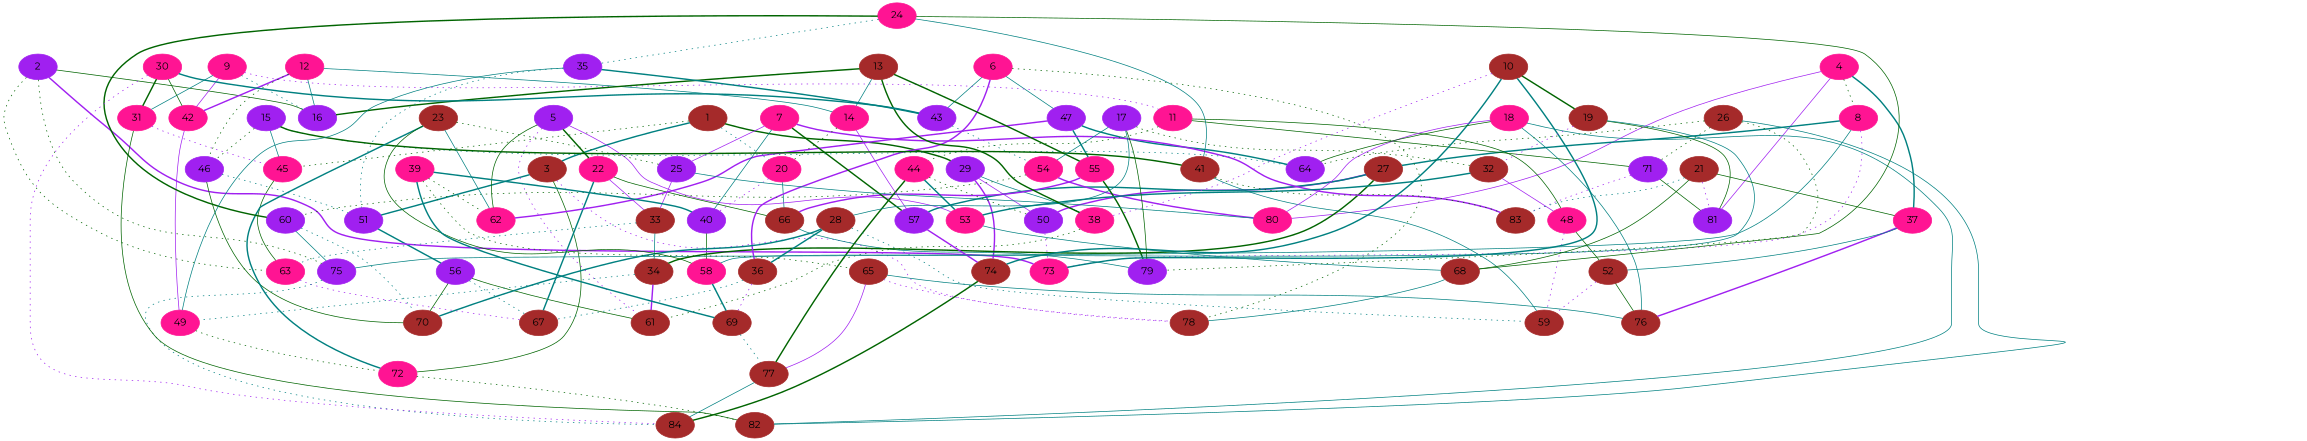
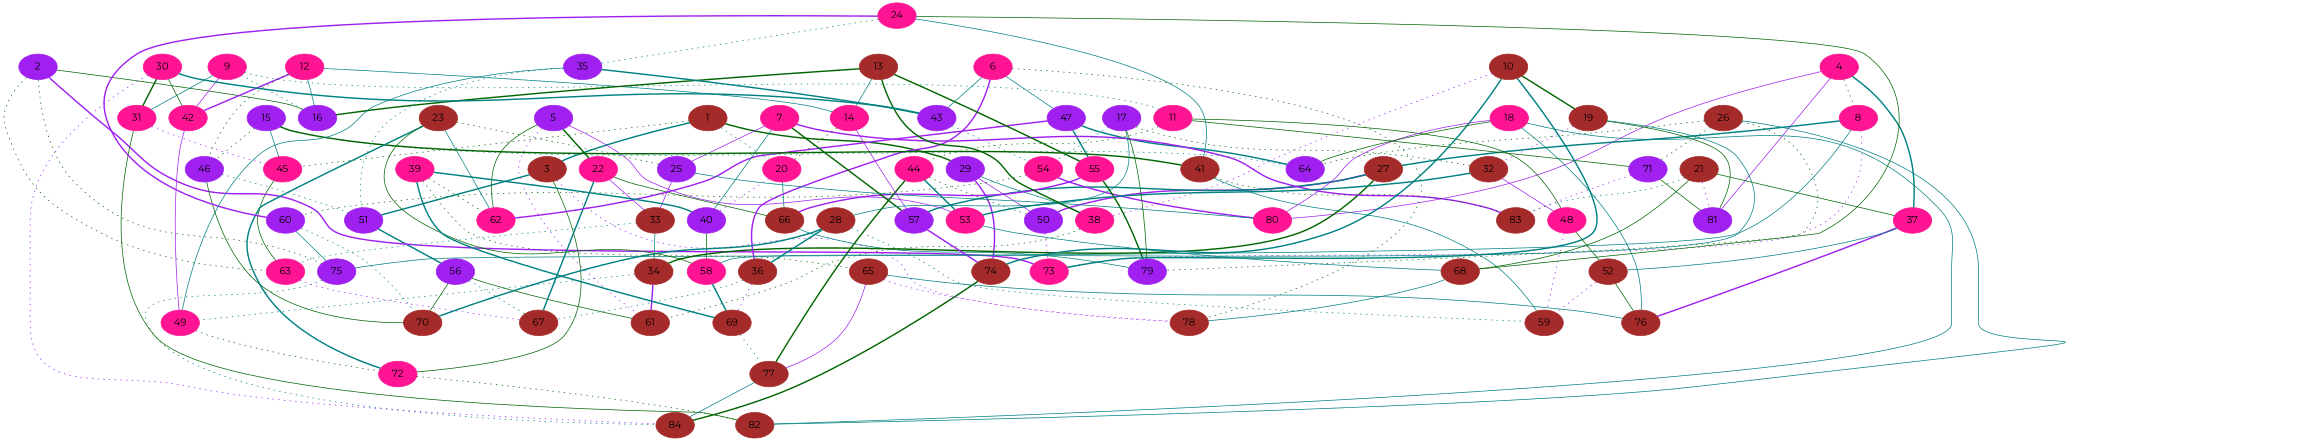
(369, 24) -> (369, 24)
(771, 84) -> (771, 84)
(1083, 144) -> (1083, 144)
